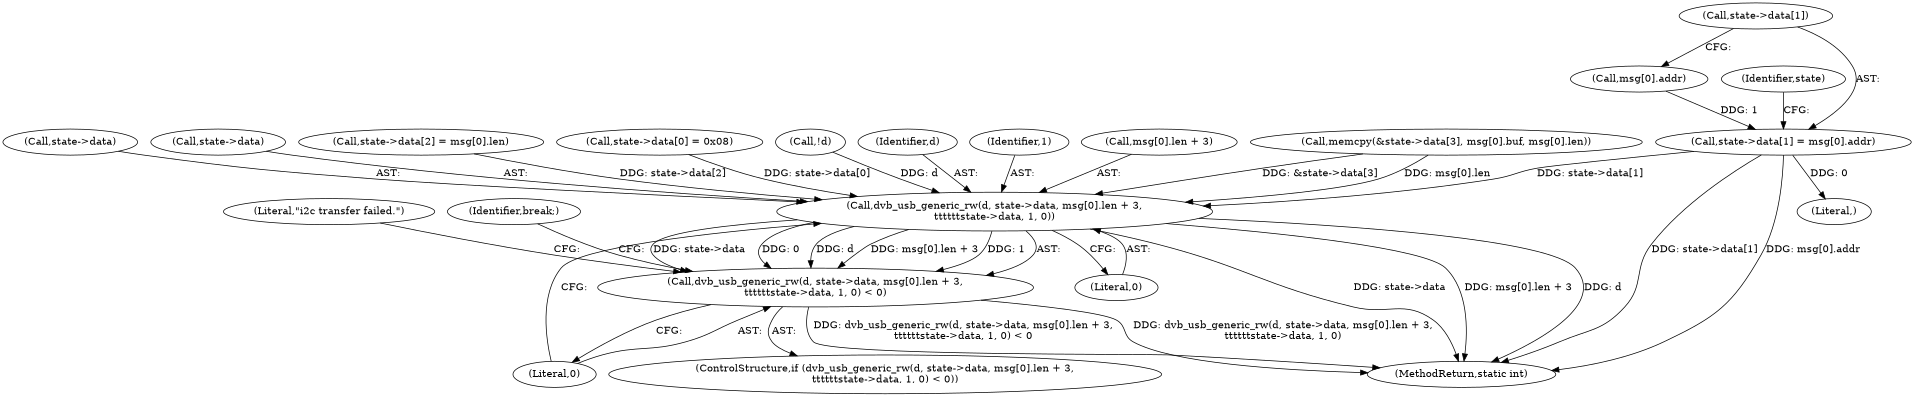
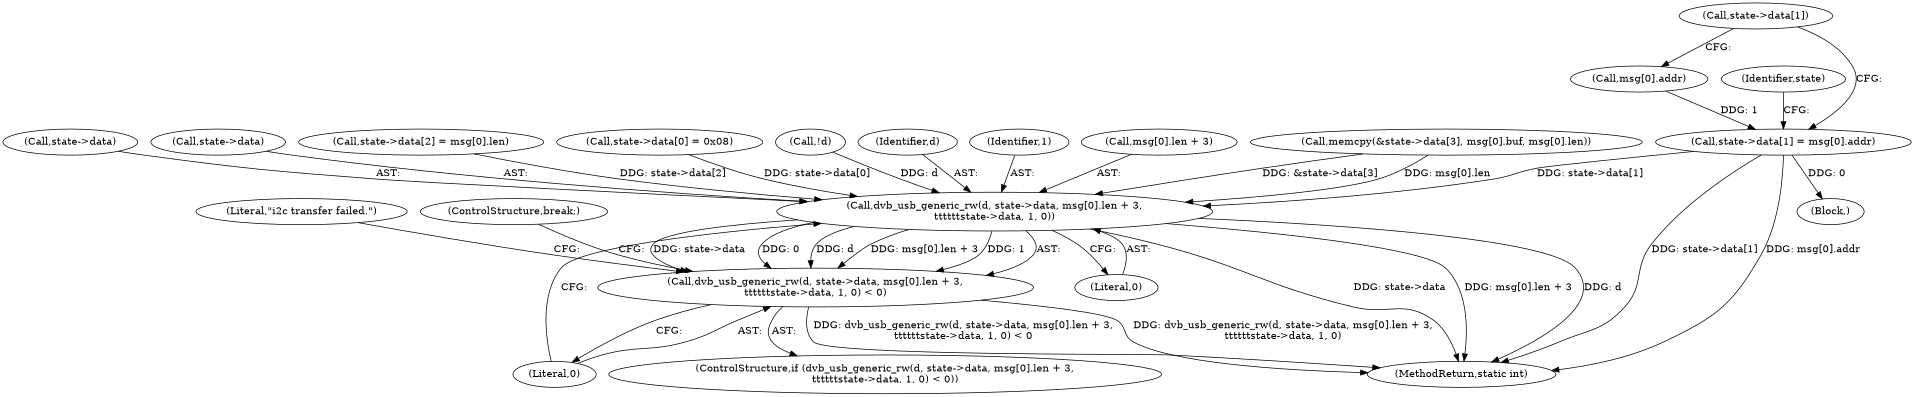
(1870, 79) -> (1871, 79)
(514, 212) -> (514, 212)
(1834, 212) -> (1831, 212)
